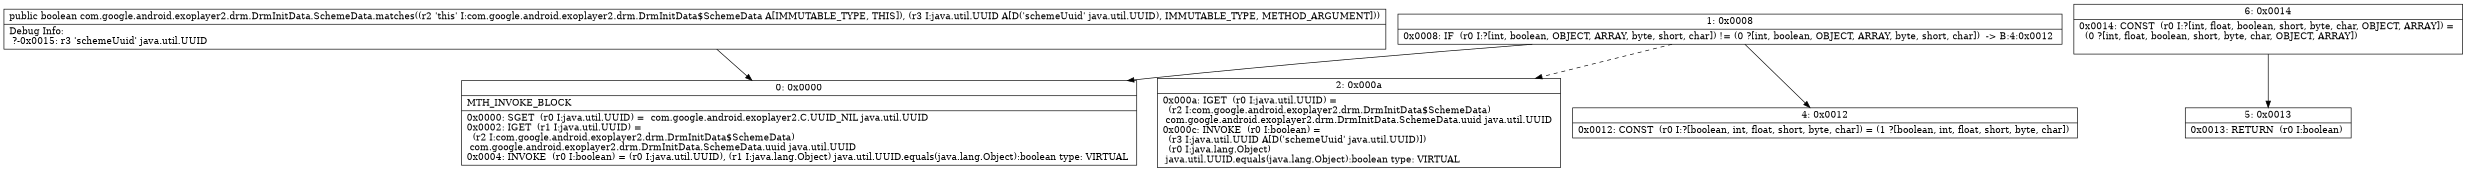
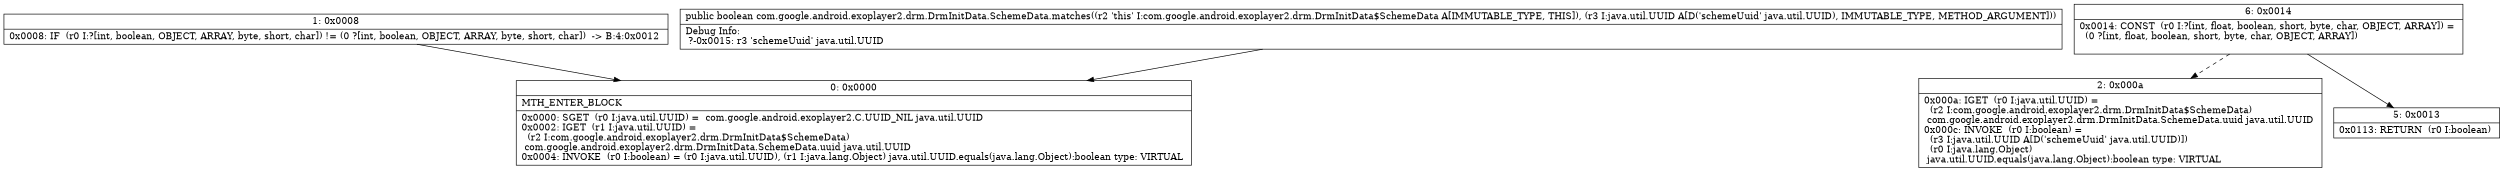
(1607, 60) -> (2213, 64)
(519, 103) -> (572, 103)
(1825, 123) -> none
(2268, 130) -> (2417, 130)
